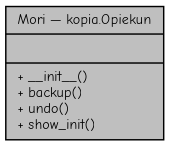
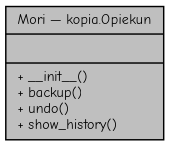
(57, 125) -> (68, 125)
